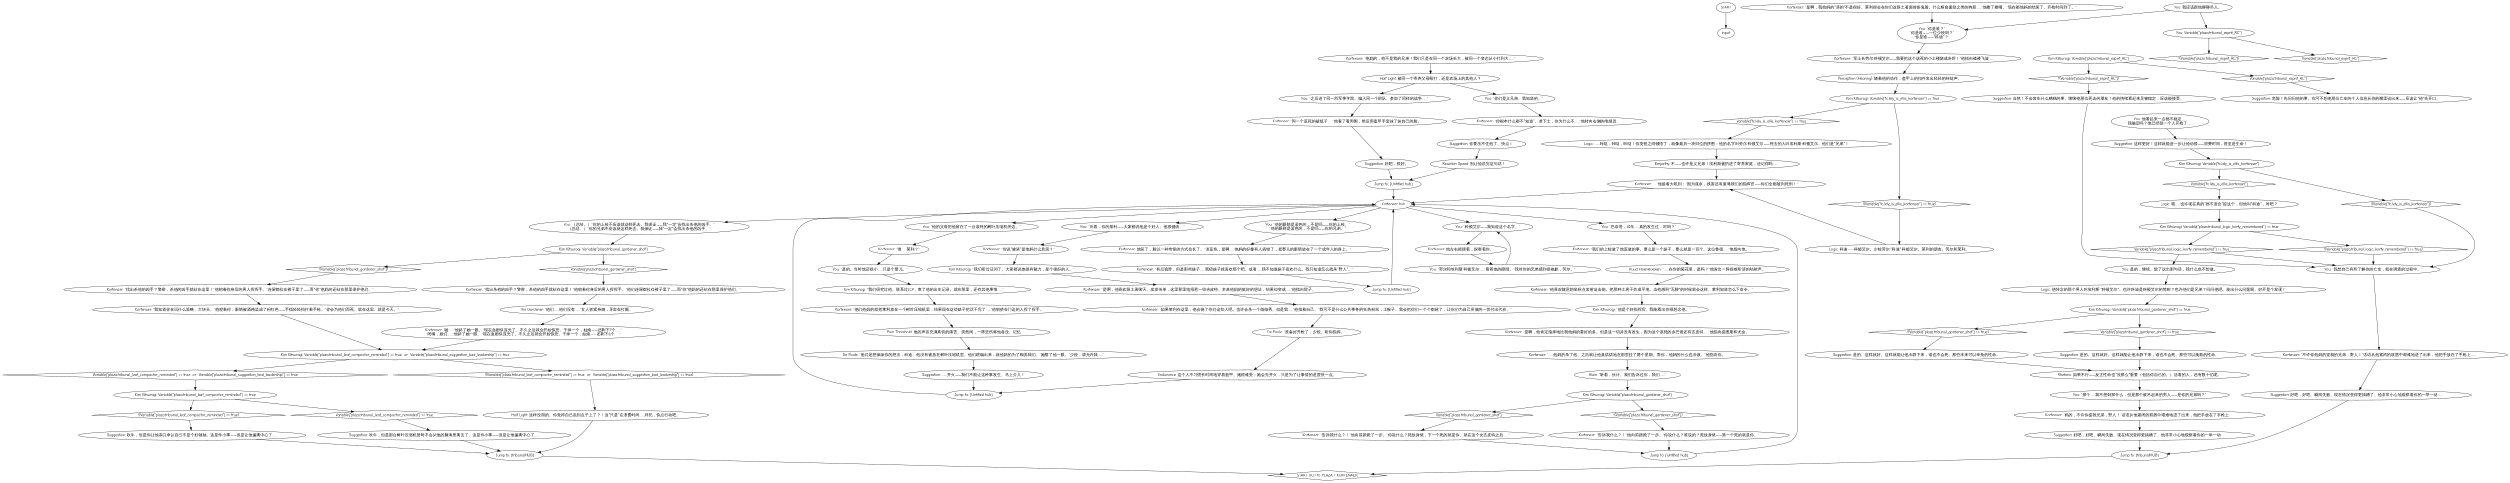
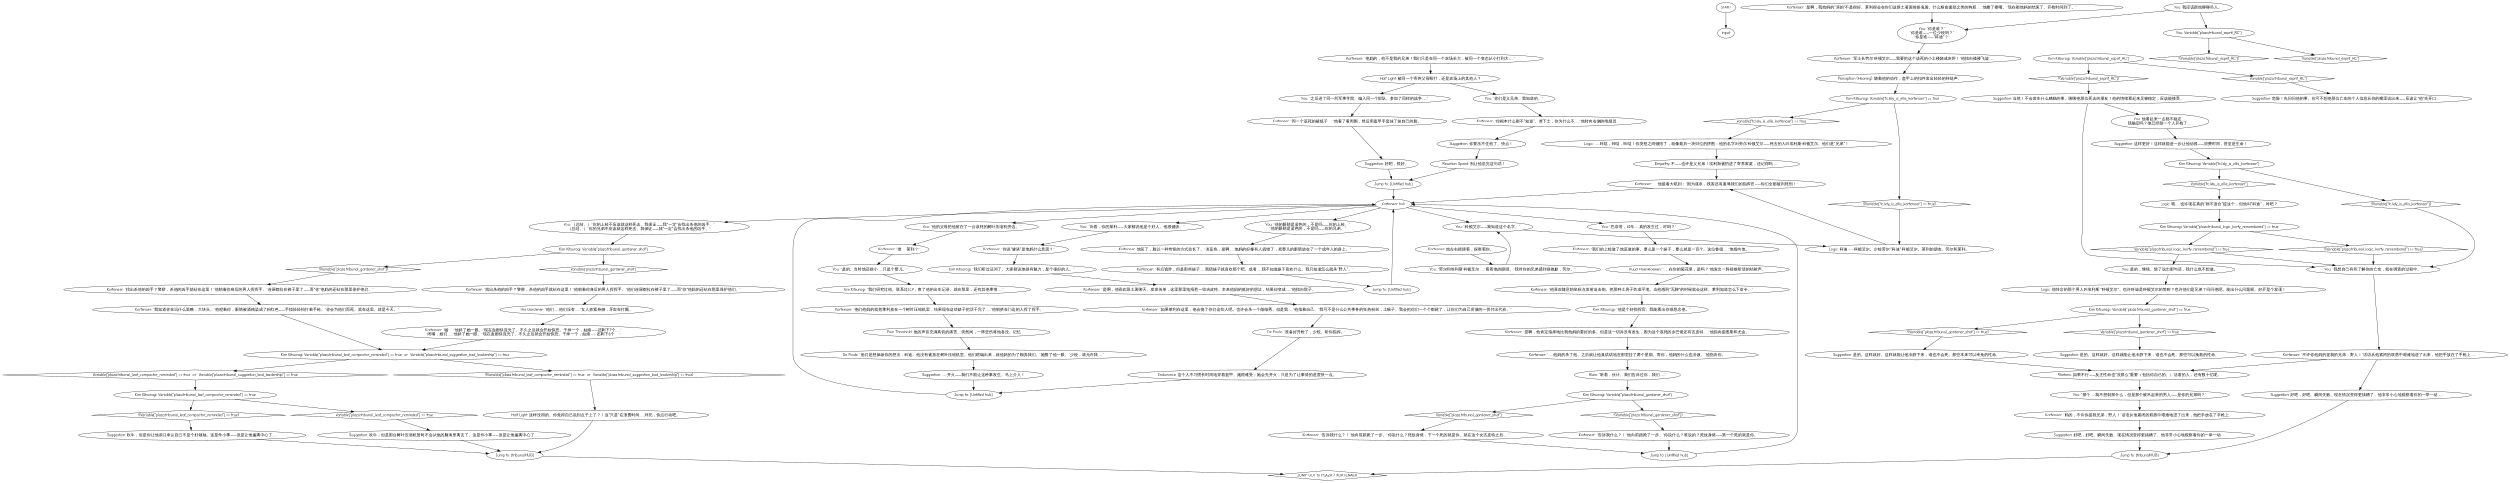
none -> (2120, 109)
(1476, 237) -> (1673, 239)
(2140, 364) -> (2260, 365)
(1327, 475) -> (1327, 475)
